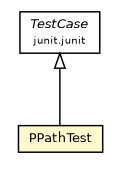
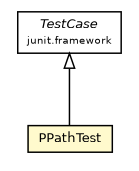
(60, 41) -> (69, 41)
